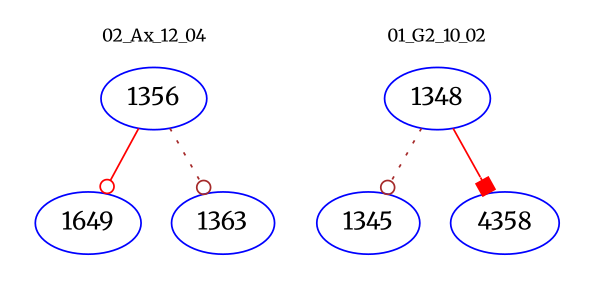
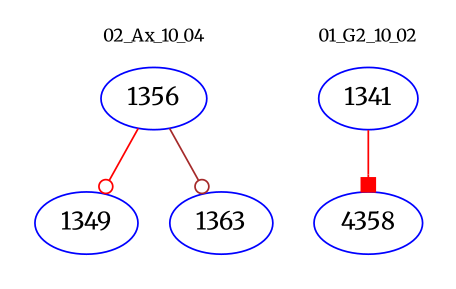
(155, 37) -> (154, 37)
(437, 99) -> (368, 99)
(185, 155) -> (184, 154)
(88, 223) -> (86, 223)
(368, 223) -> none
